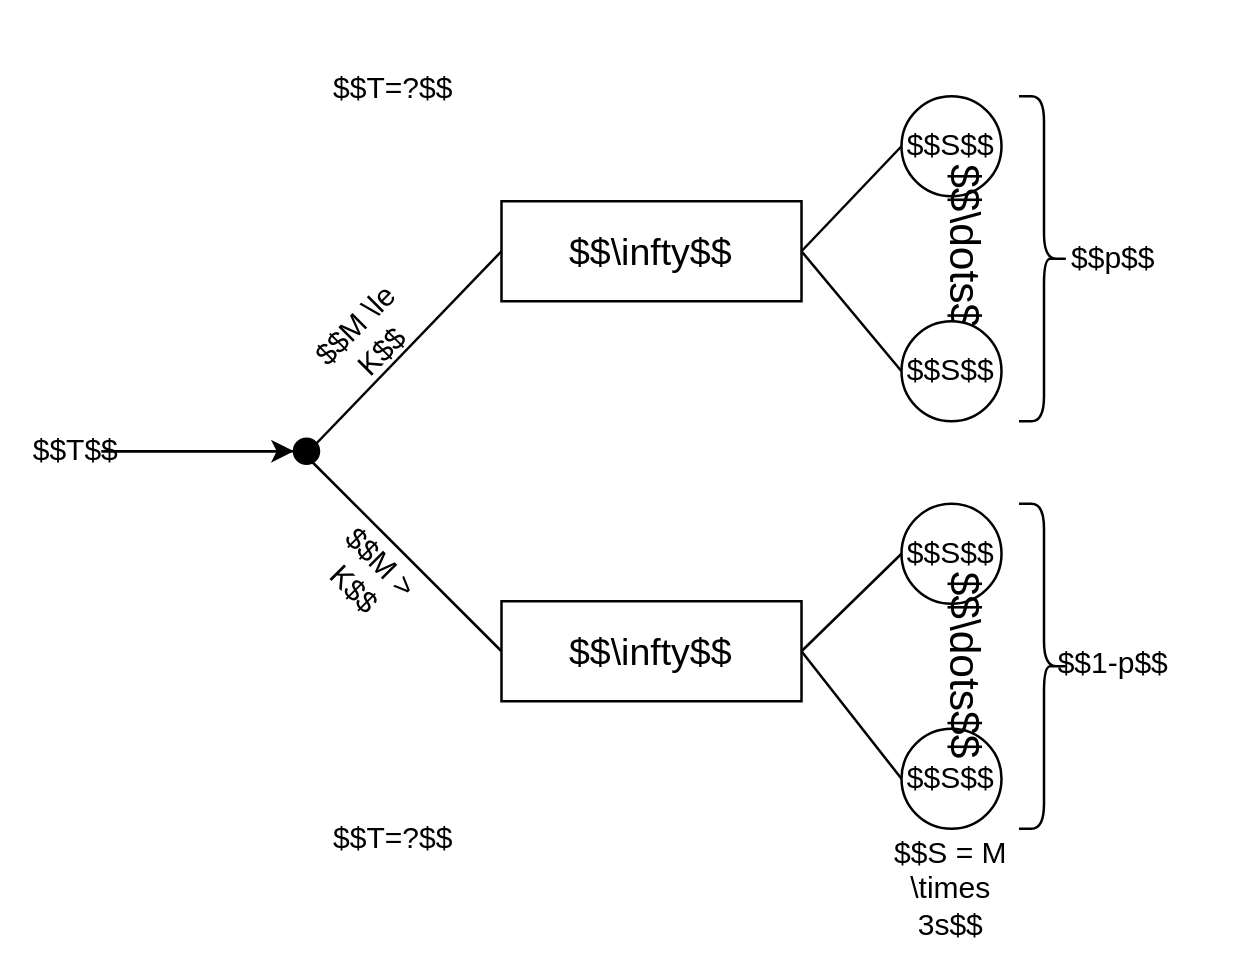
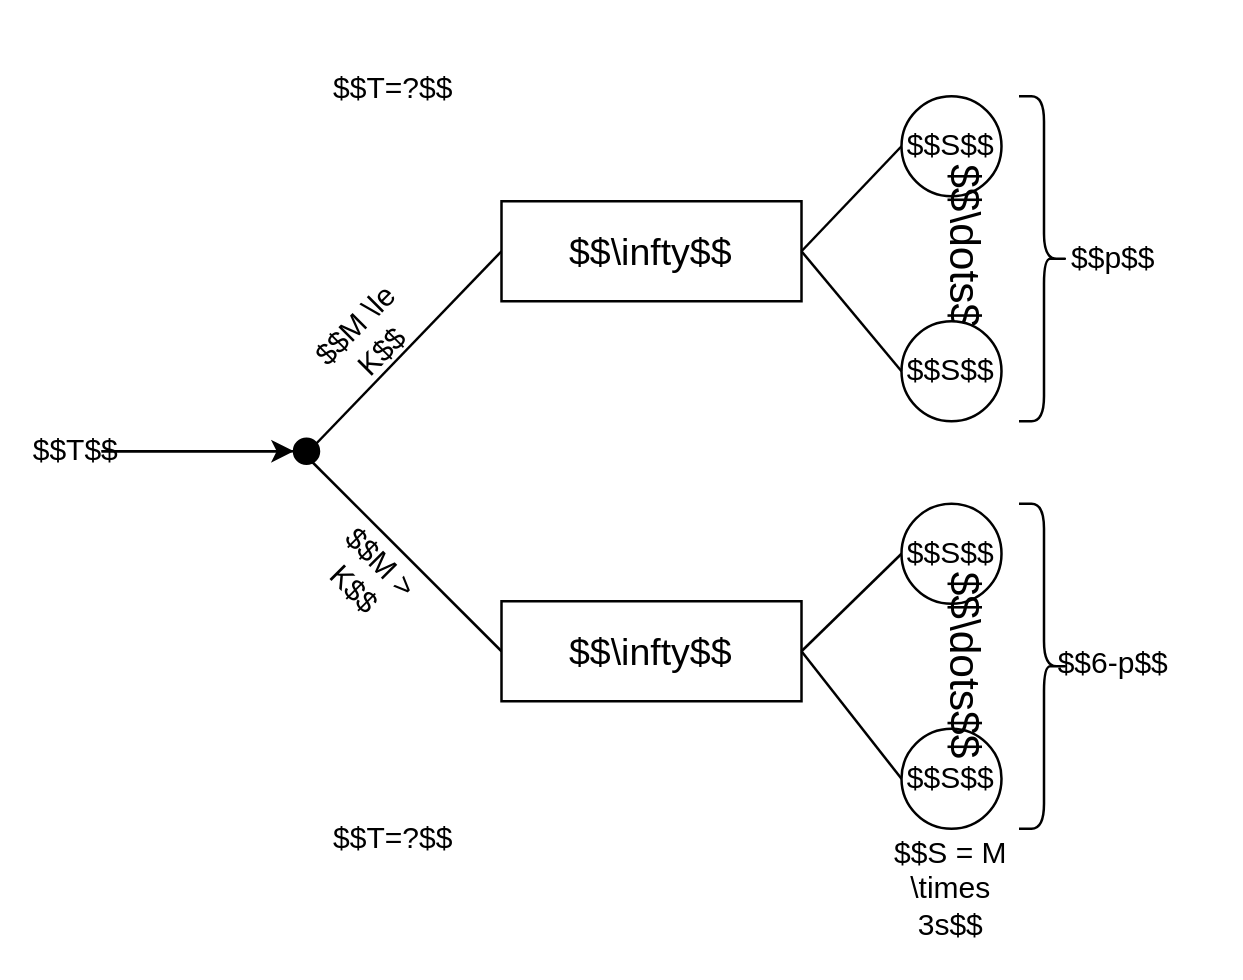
(1114, 664) -> (1114, 664)
